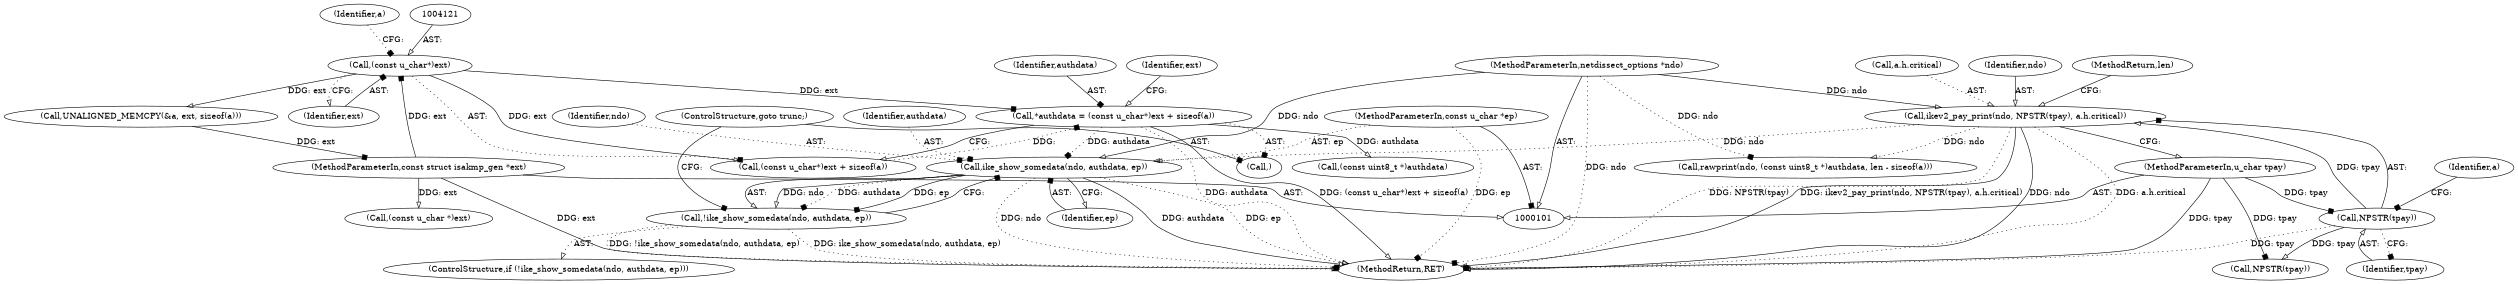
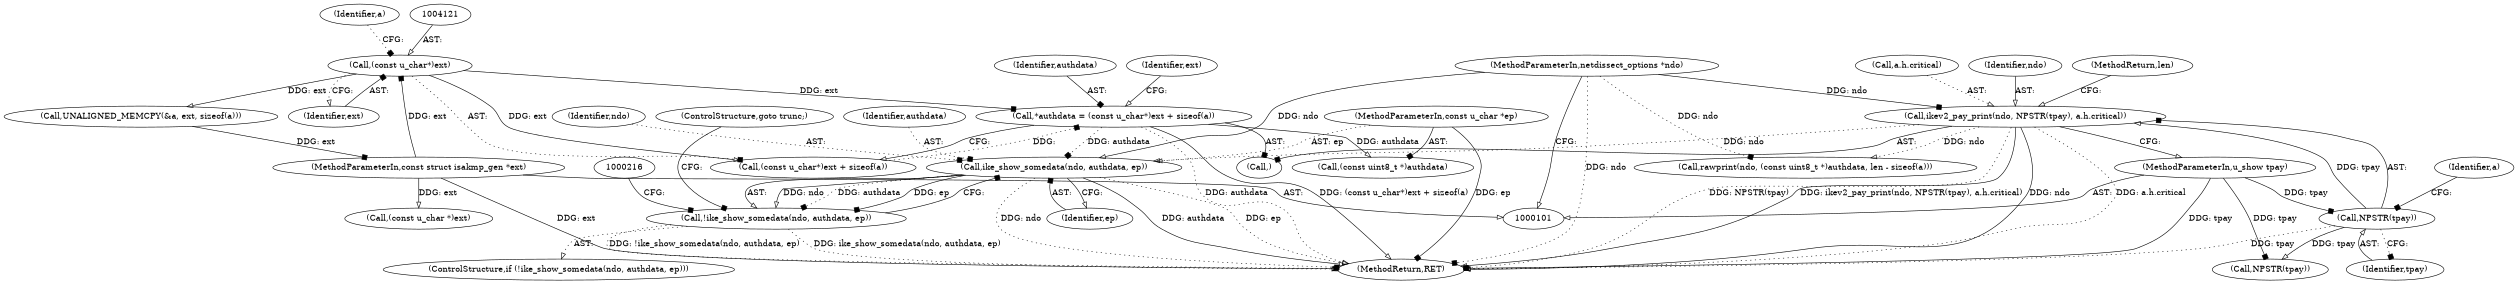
(1797, 91) -> (1797, 91)
(1044, 128) -> (1618, 153)
(1256, 132) -> (1256, 132)
(1568, 142) -> (1568, 142)
(1514, 158) -> (1426, 143)
none -> (625, 168)
(2215, 168) -> (2215, 168)
(1473, 196) -> (1473, 196)
